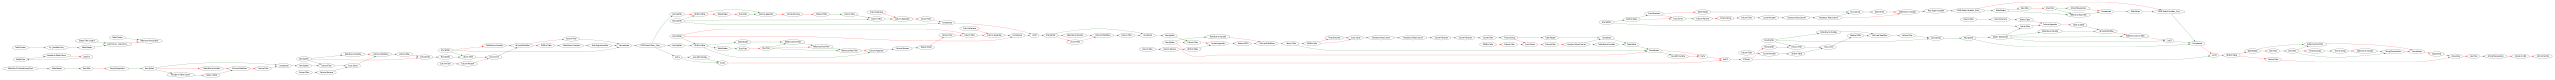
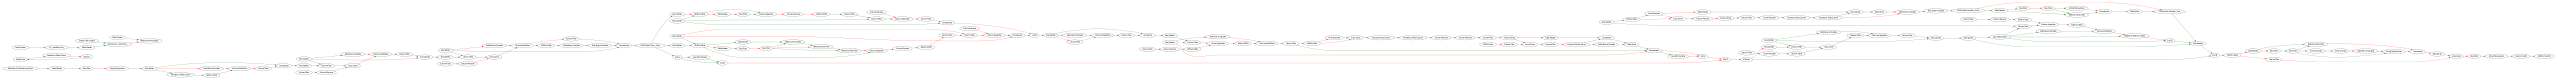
(2135, 36) -> (2135, 36)
(2001, 37) -> (2000, 37)
(2543, 56) -> (2544, 56)
